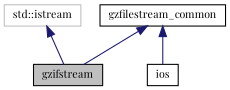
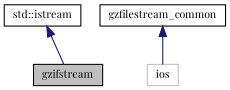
(43, 15) -> (43, 15)
(111, 48) -> none
(163, 75) -> (163, 75)
